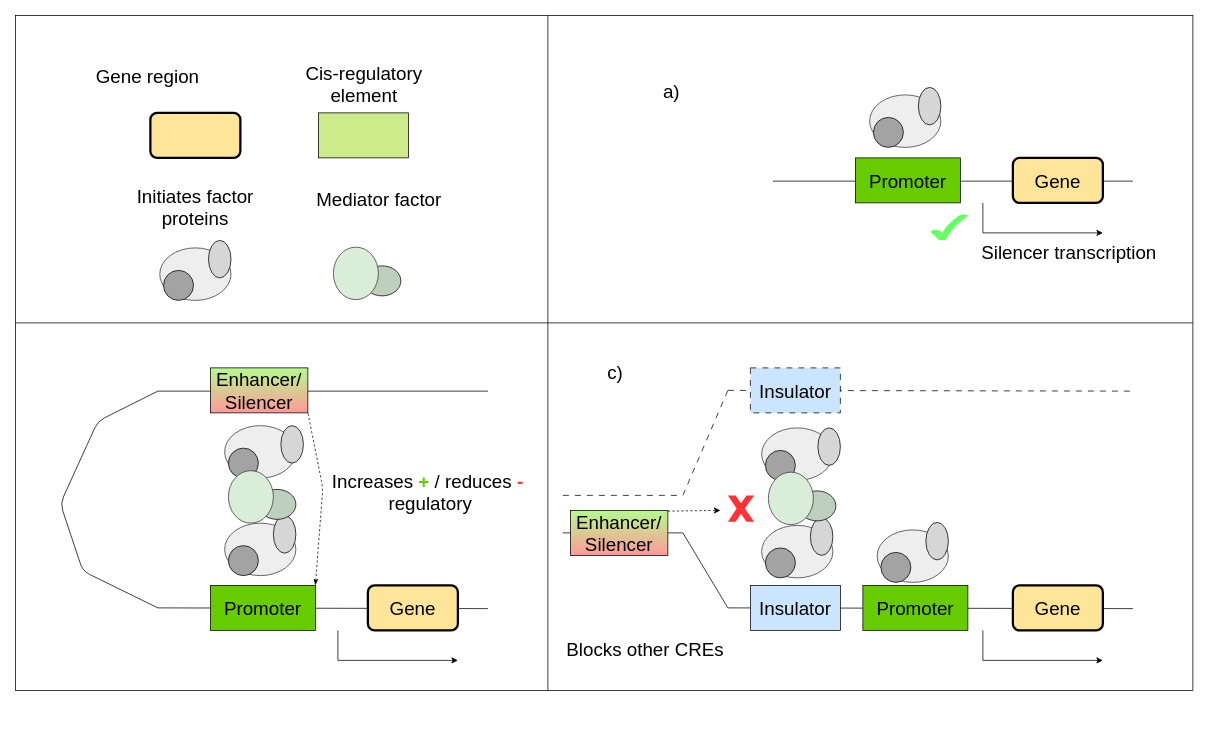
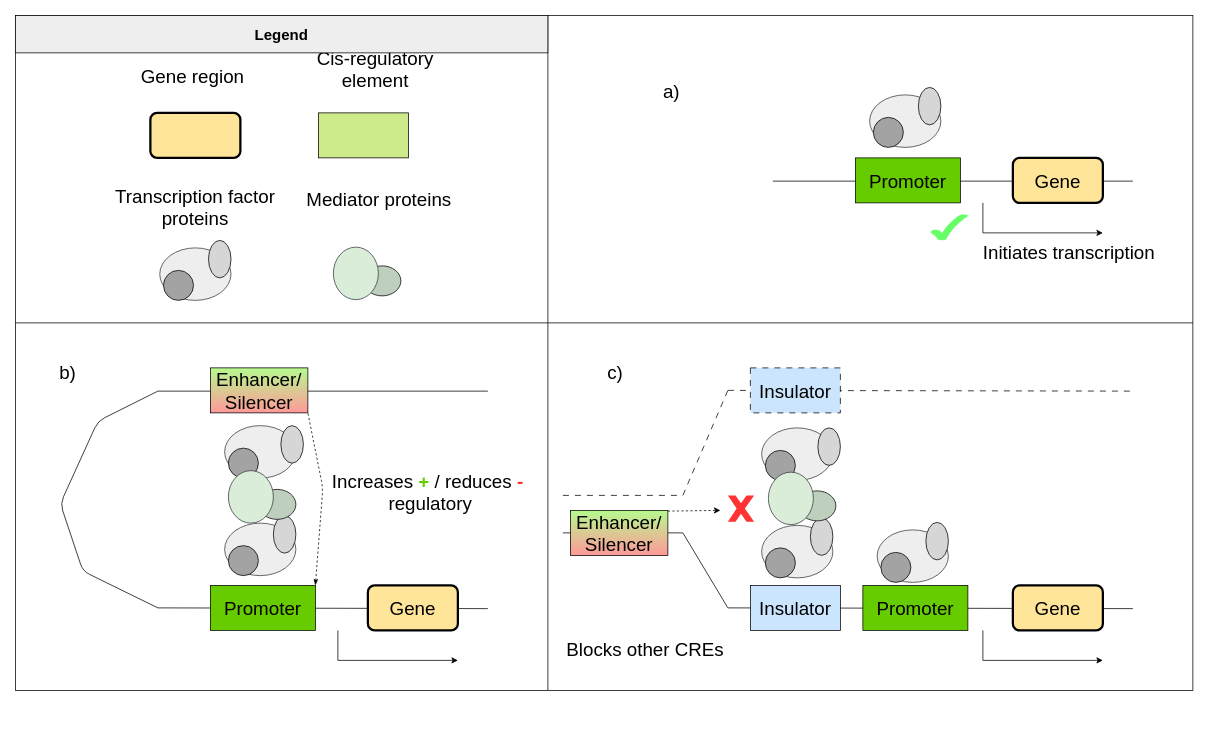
none -> (282, 34)
(150, 76) -> (195, 76)
(364, 84) -> (375, 69)
(379, 199) -> (379, 199)
(195, 207) -> (195, 207)
(1069, 252) -> (1069, 252)
none -> (68, 372)
